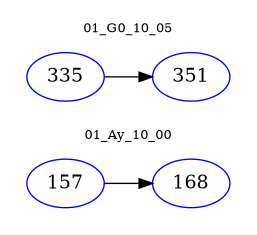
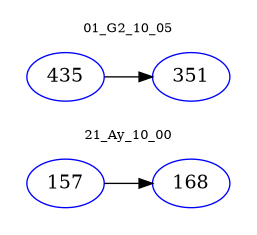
(128, 29) -> (128, 29)
(66, 77) -> (66, 77)
(128, 136) -> (128, 136)
